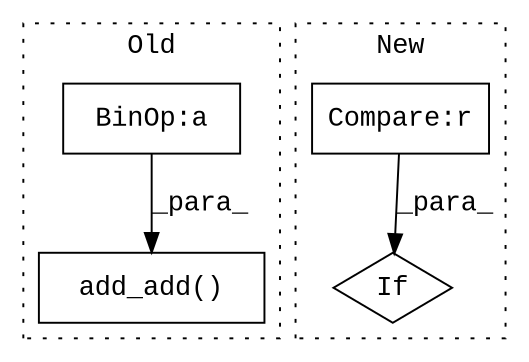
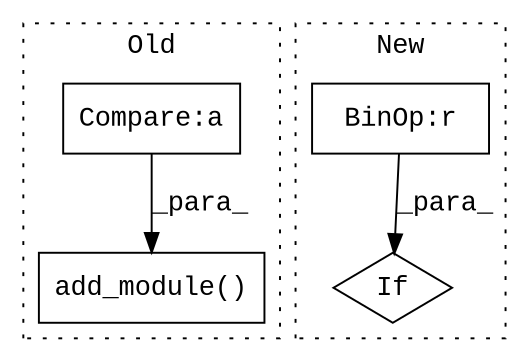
(152, 119) -> (152, 119)
(401, 119) -> (401, 119)
(152, 288) -> (152, 288)
